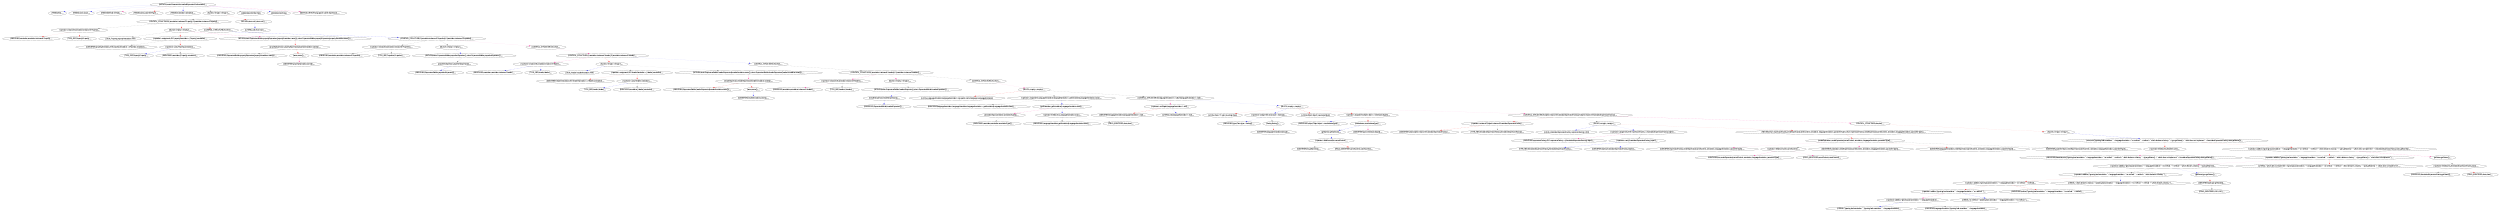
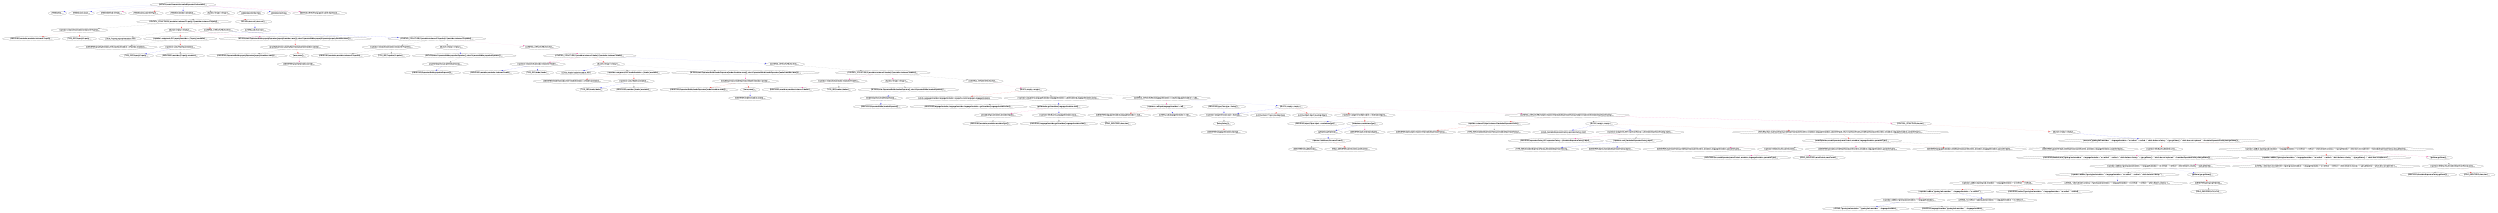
(1255, 119) -> (1224, 110)
